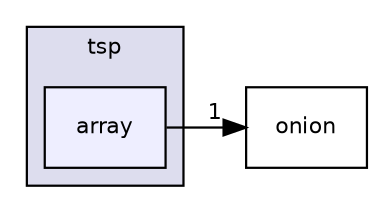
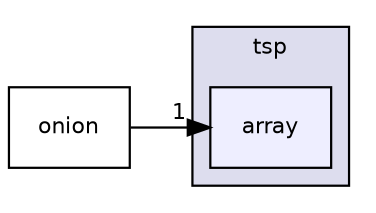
(198, 128) -> (159, 128)
